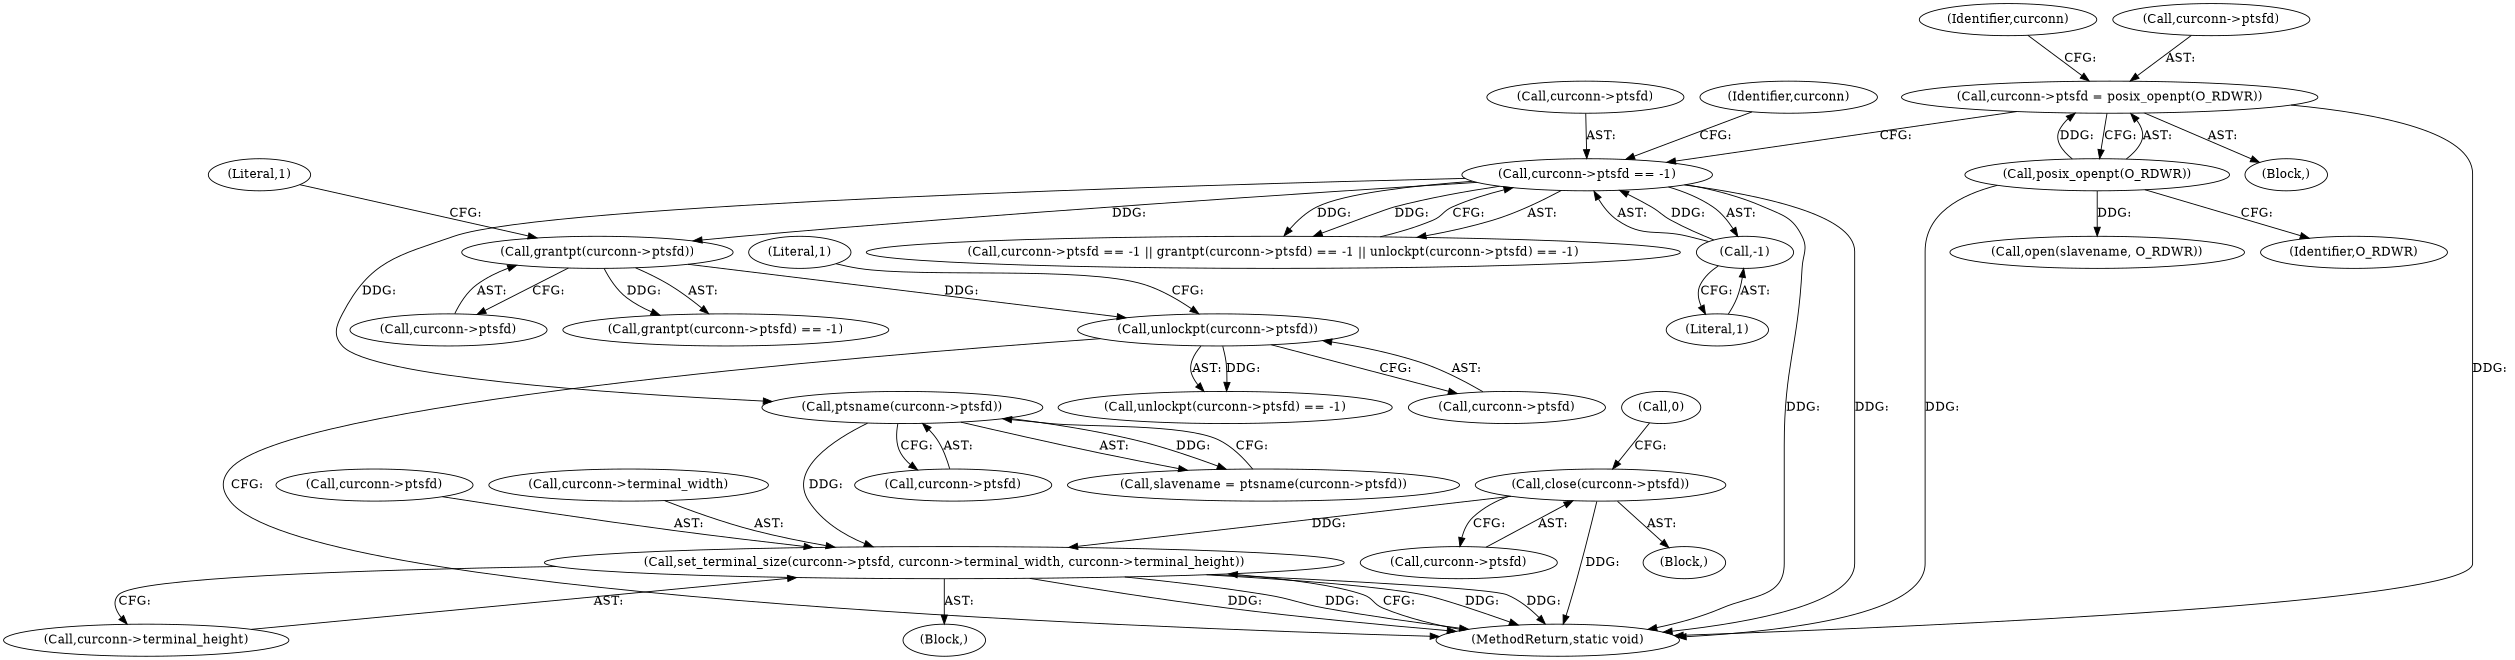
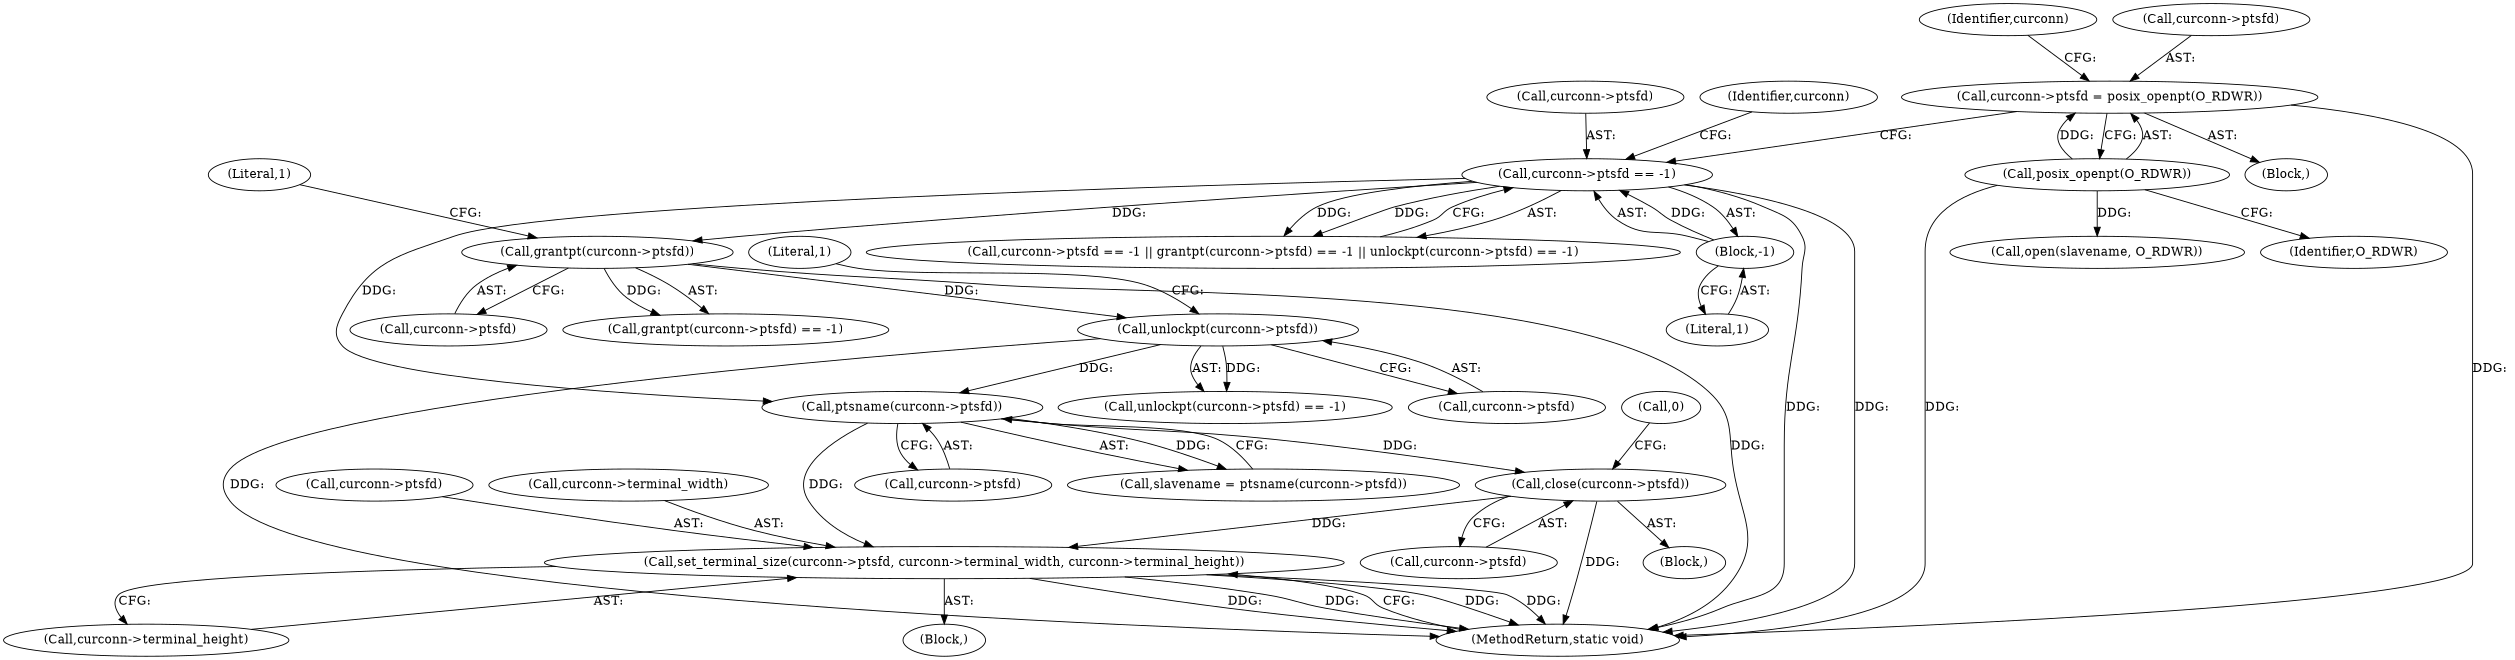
(1745, 252) -> (1745, 252)
none -> (1353, 301)
none -> (1065, 368)
none -> (1259, 438)
(249, 485) -> (249, 485)
